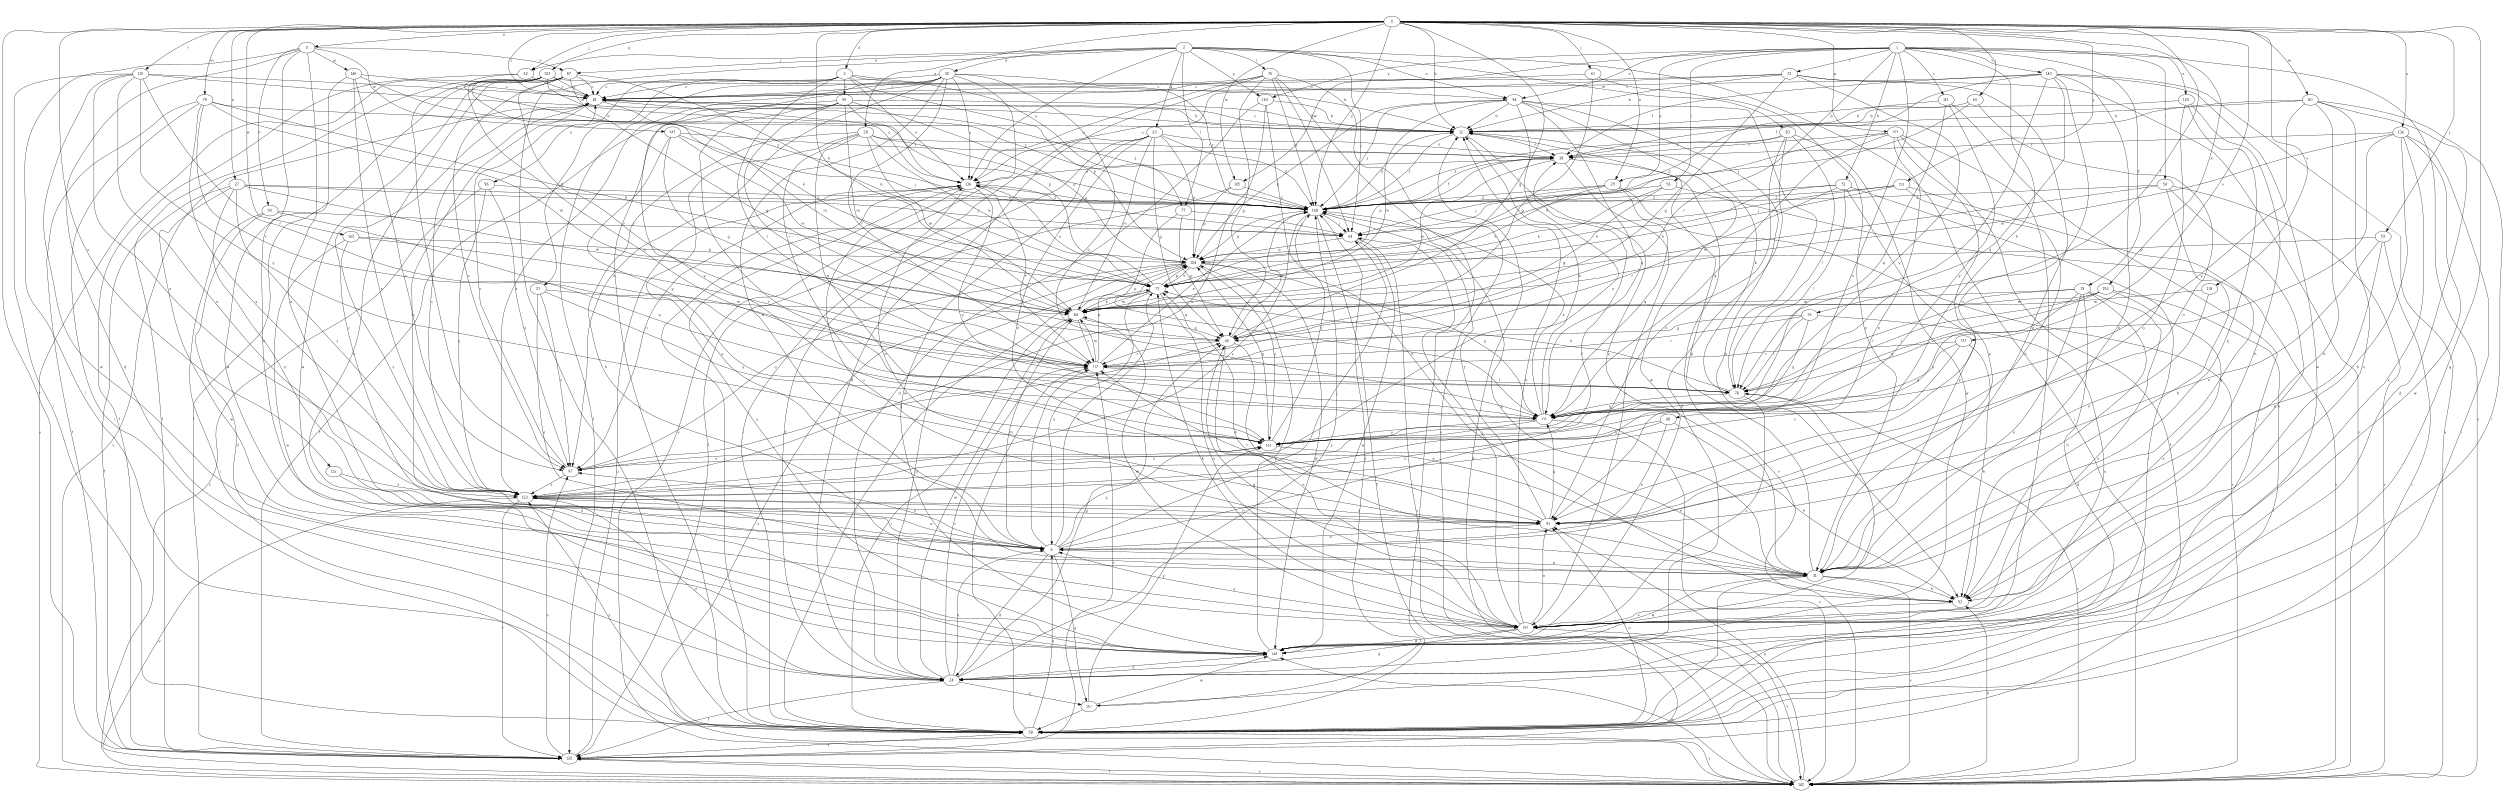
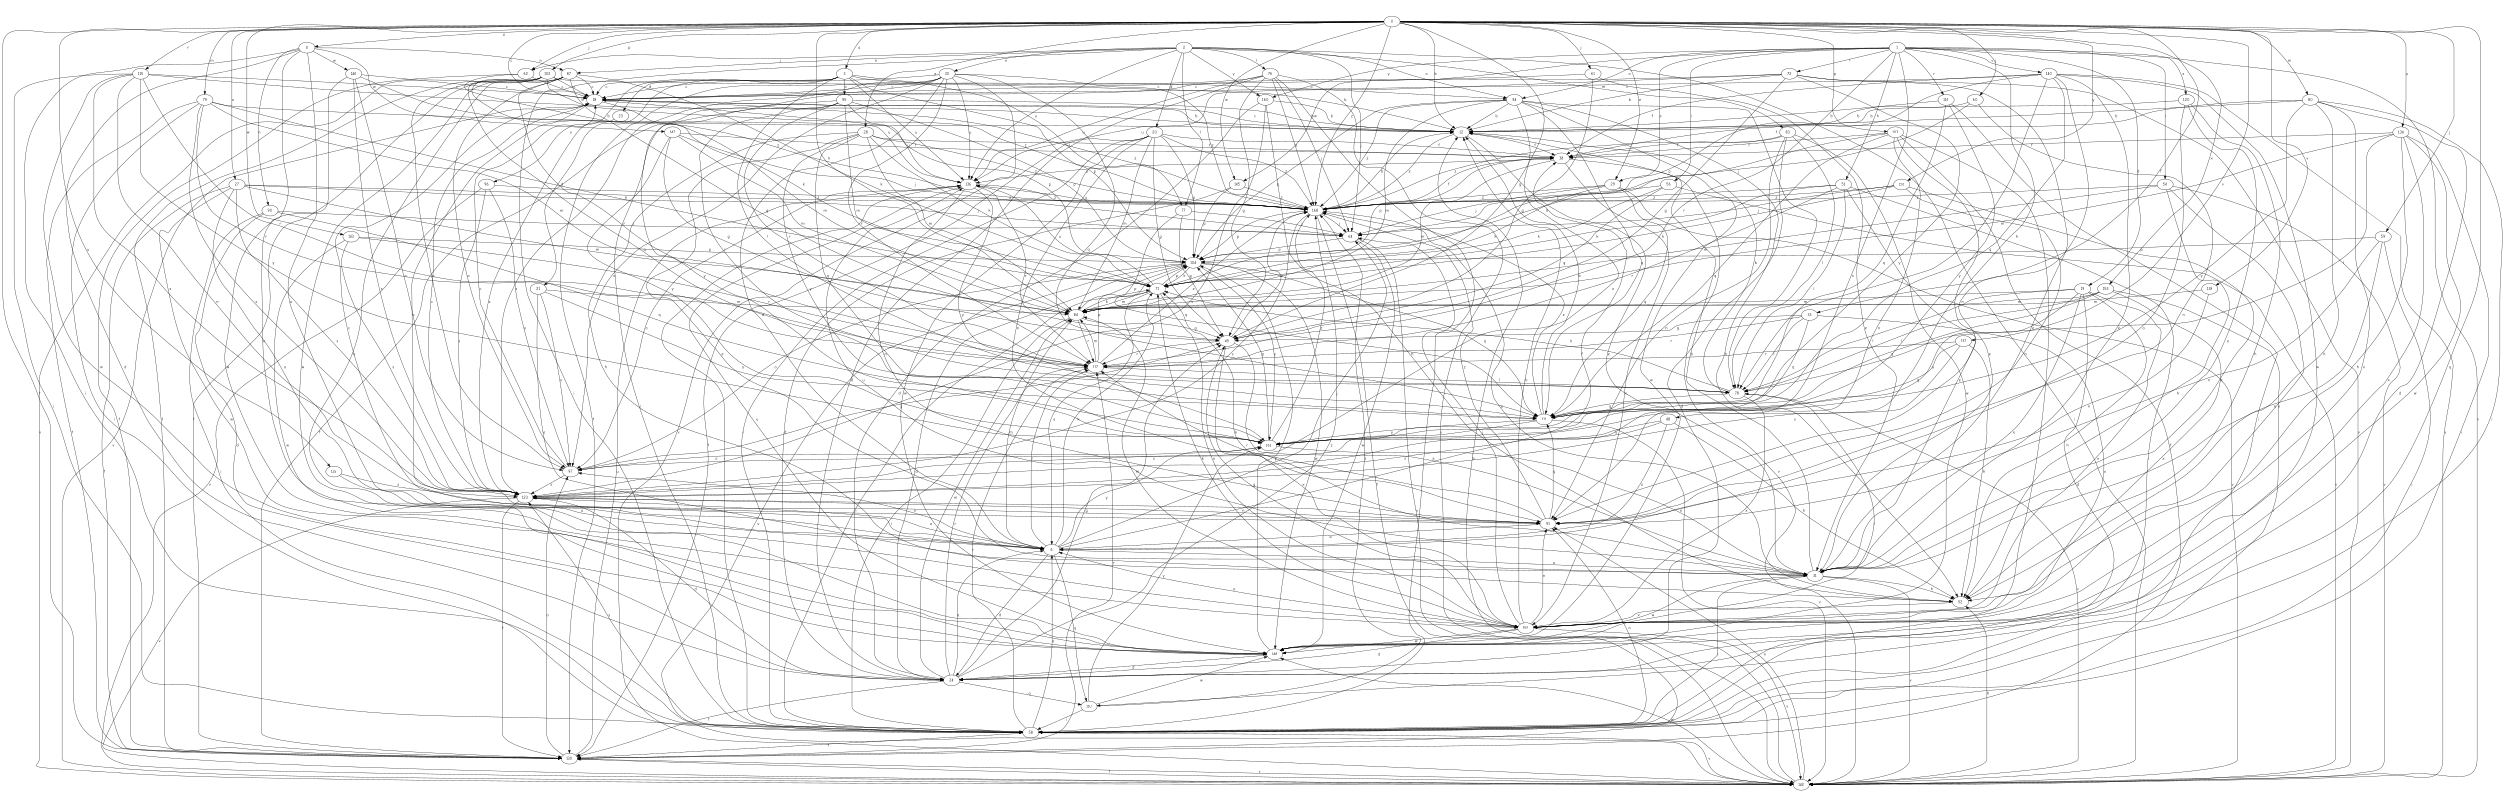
none -> (621, 116)
